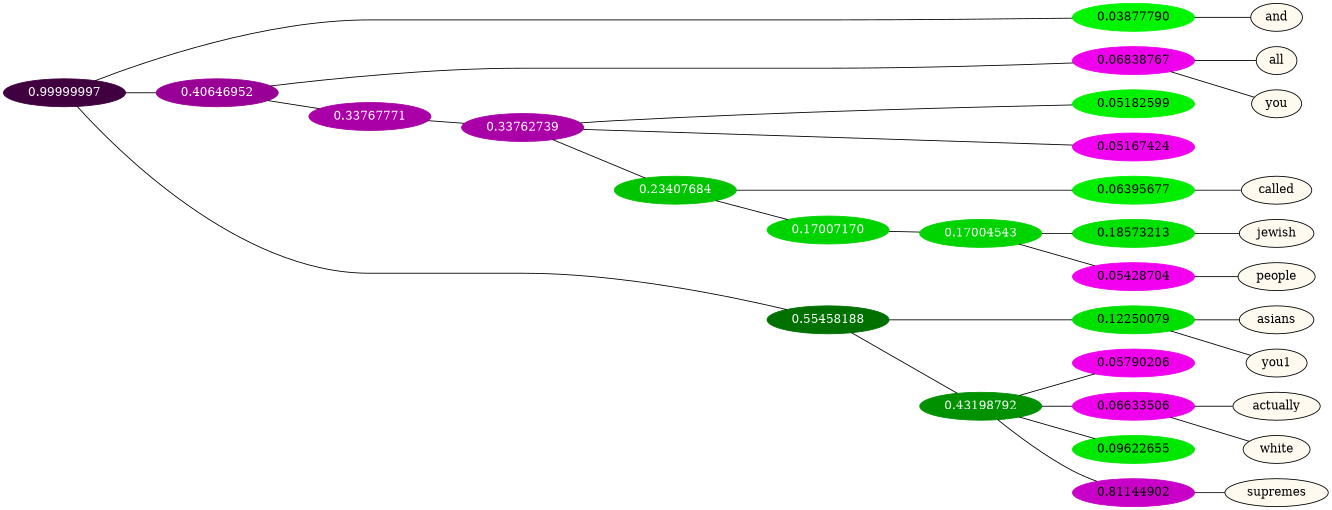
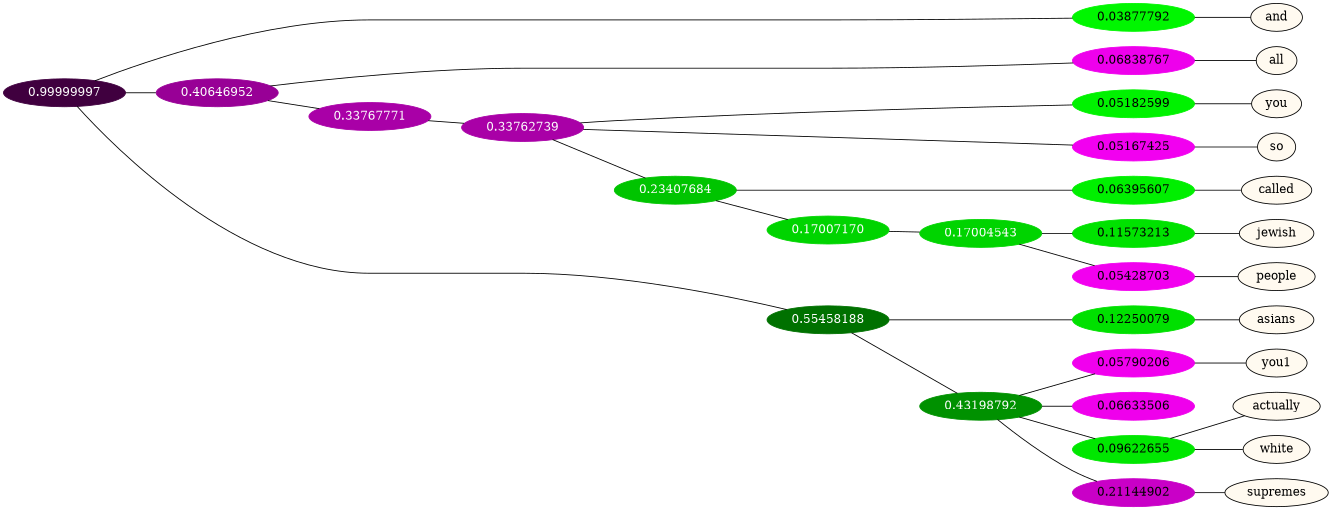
(1133, 17) -> (1133, 17)
(1212, 84) -> (1223, 104)
(1133, 147) -> (1133, 147)
none -> (1277, 147)
(1133, 190) -> (1133, 190)
(1133, 233) -> (1133, 233)
(1133, 277) -> (1133, 277)
(1211, 343) -> (1220, 363)
(1214, 406) -> (1207, 427)
(1210, 429) -> (1219, 449)
(1133, 493) -> (1133, 493)
